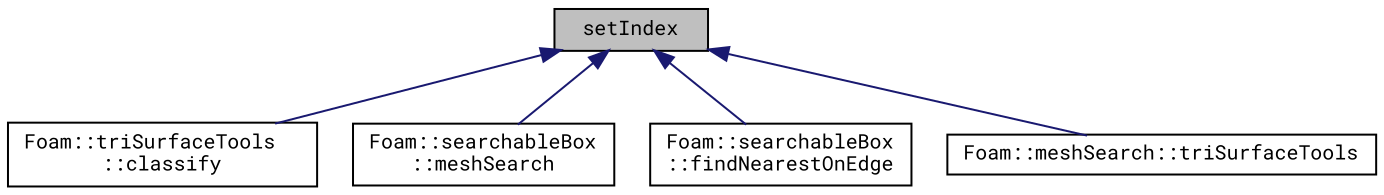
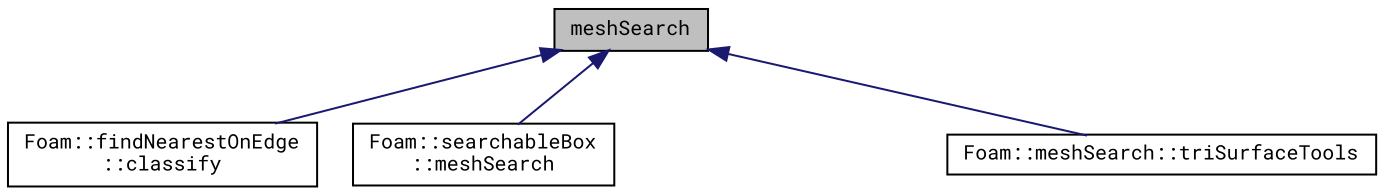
(631, 30) -> (631, 30)
(163, 155) -> (163, 155)
(781, 155) -> none
